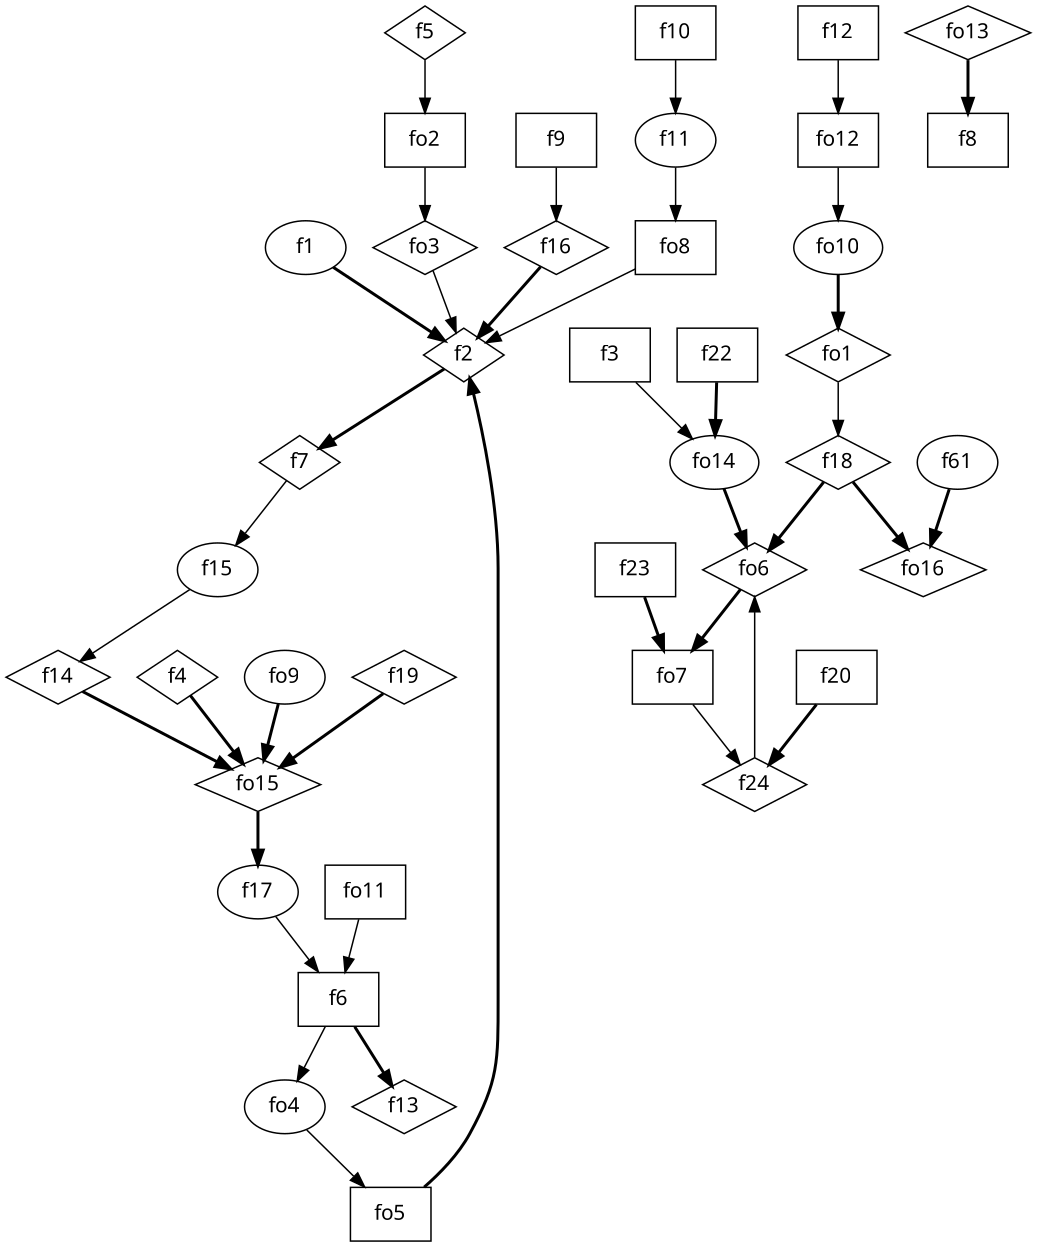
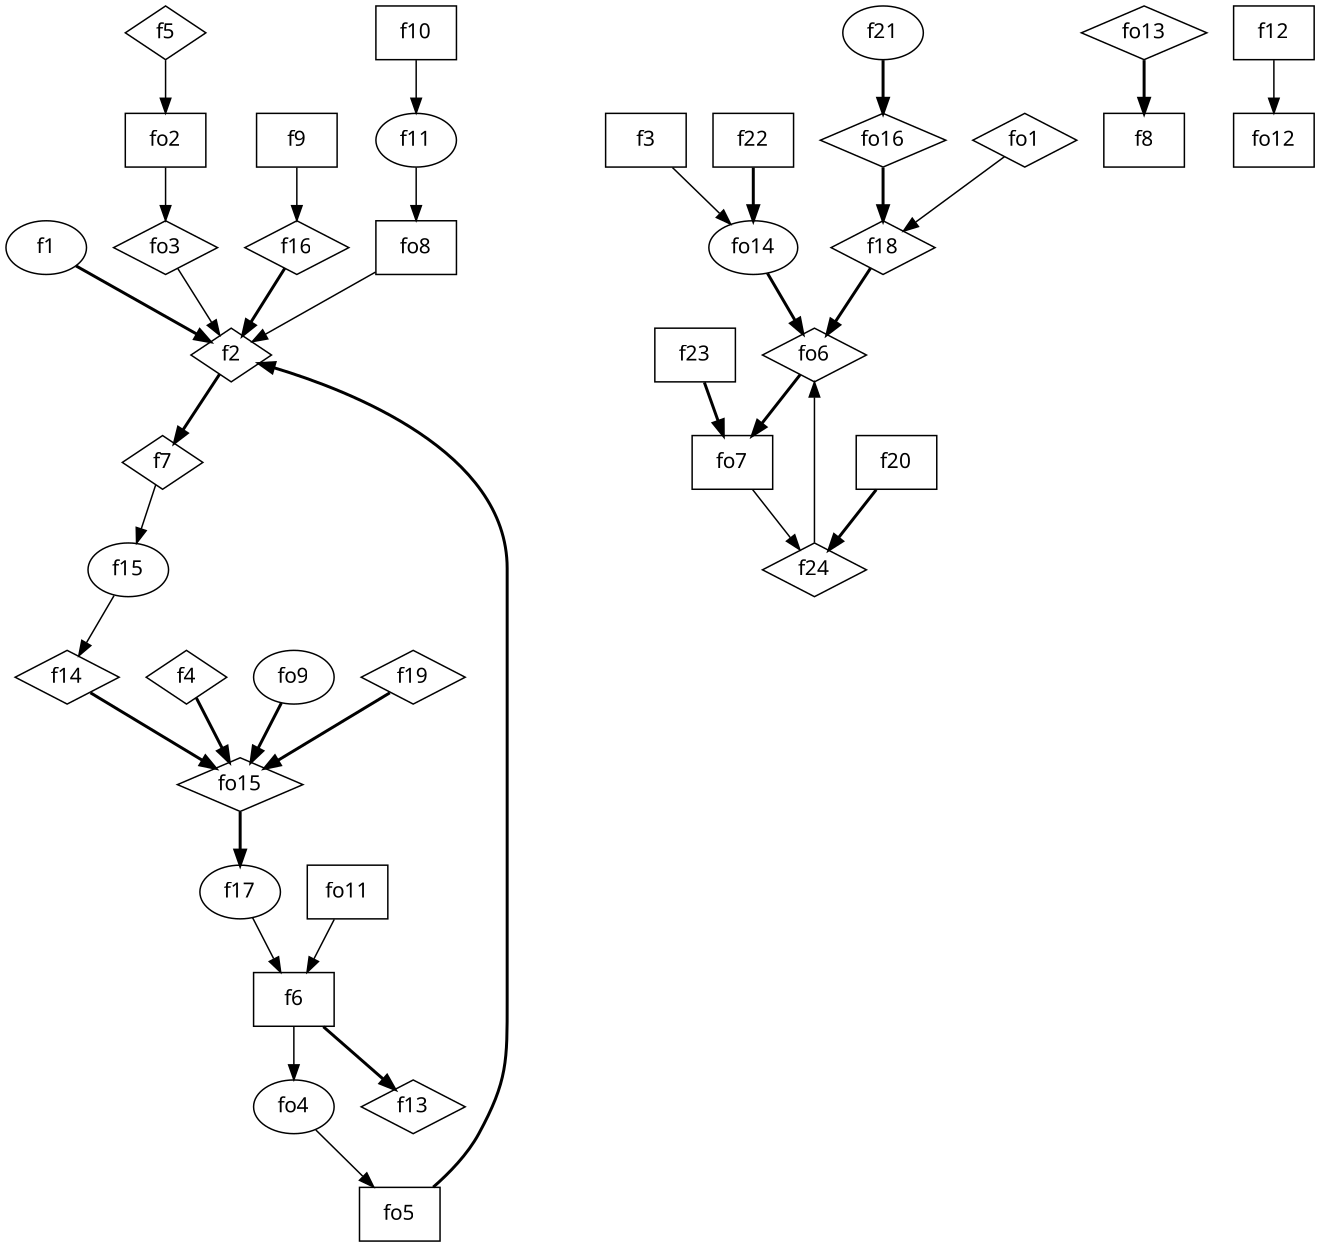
(838, 248) -> none
(958, 462) -> (883, 33)
(875, 510) -> (883, 187)
